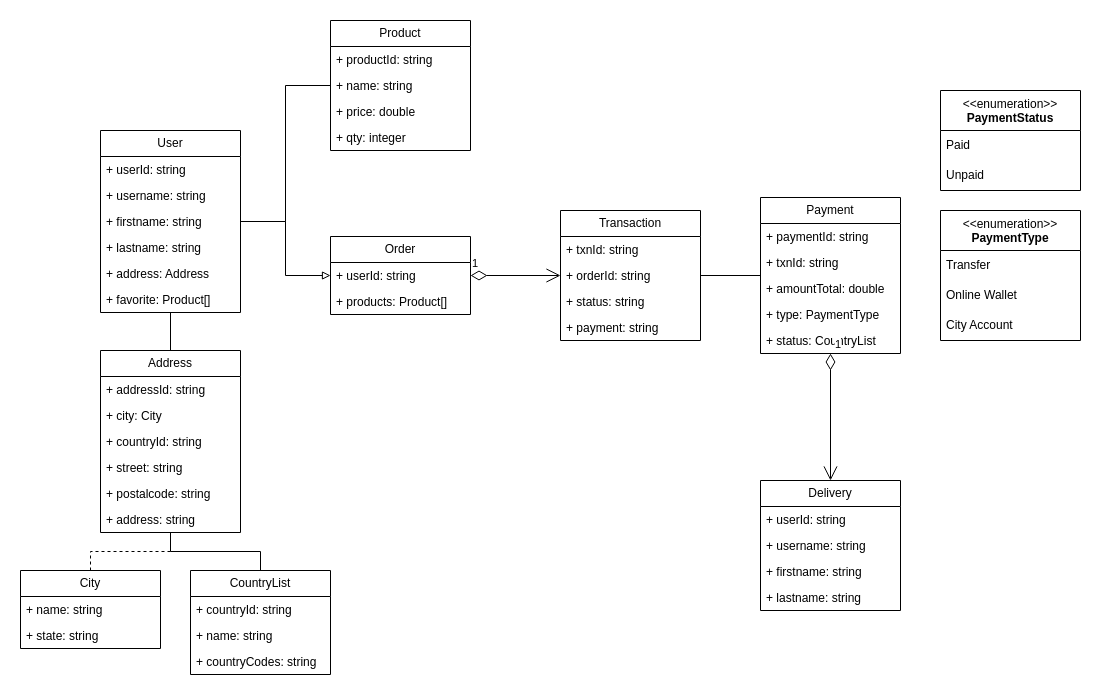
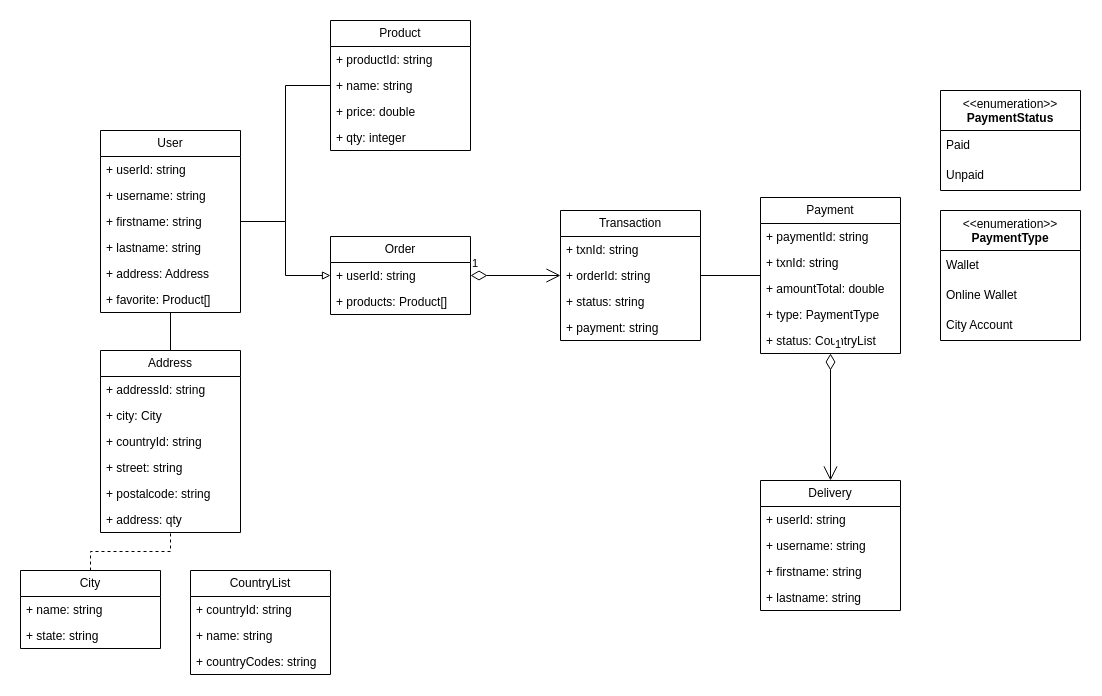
(973, 266) -> (964, 266)
(157, 521) -> (149, 521)
(225, 552) -> none
